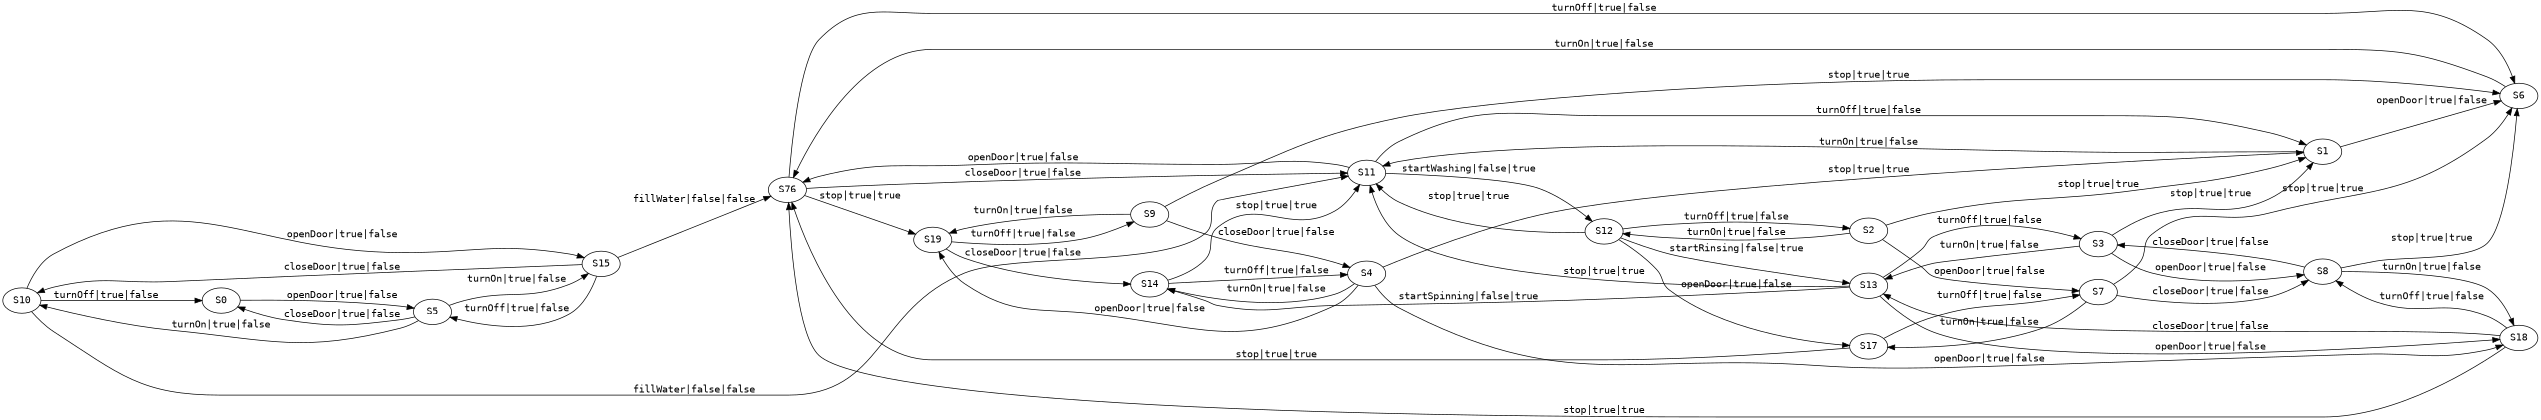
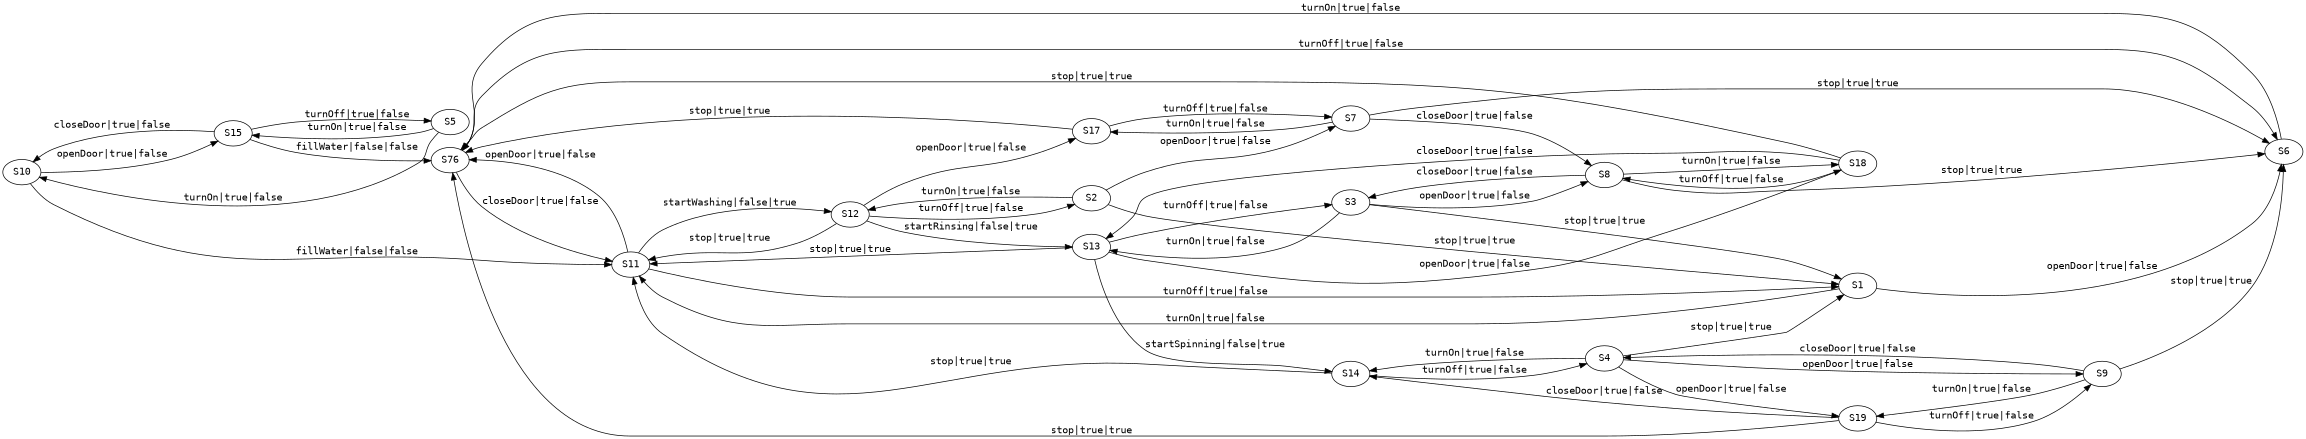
(857, 214) -> (1067, 436)
(221, 301) -> none
(1927, 368) -> (1850, 371)
